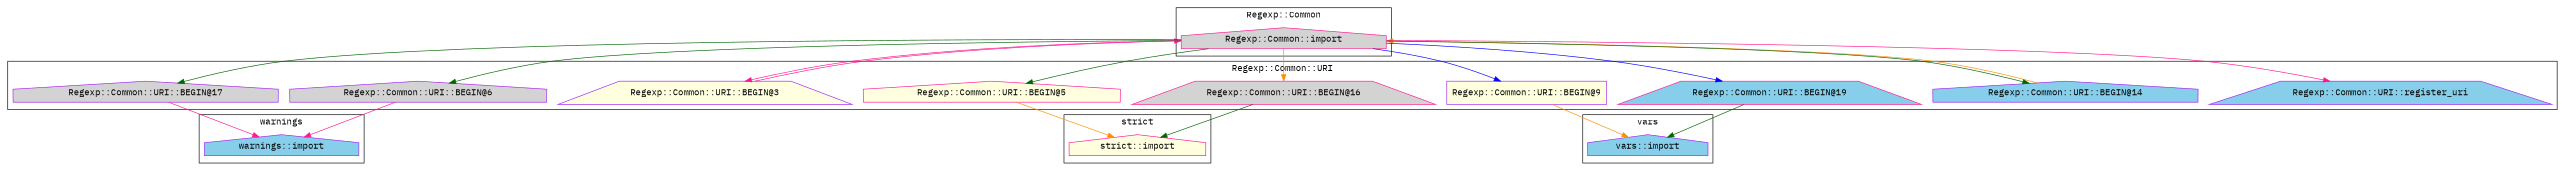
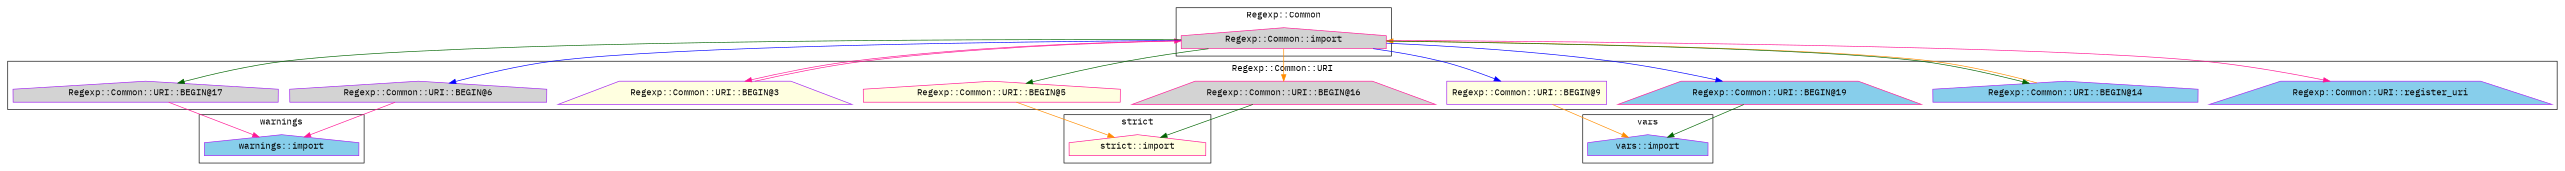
(817, 46) -> (817, 46)
